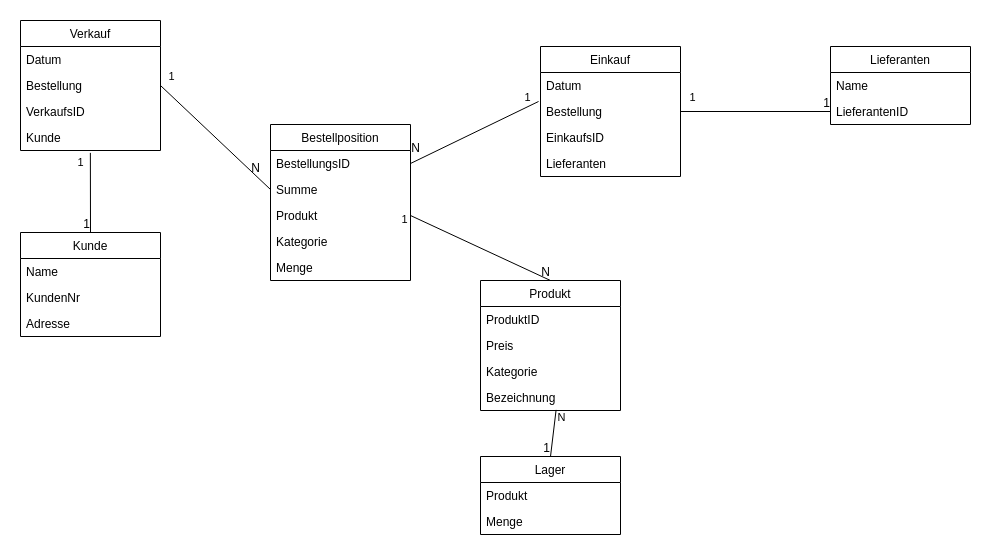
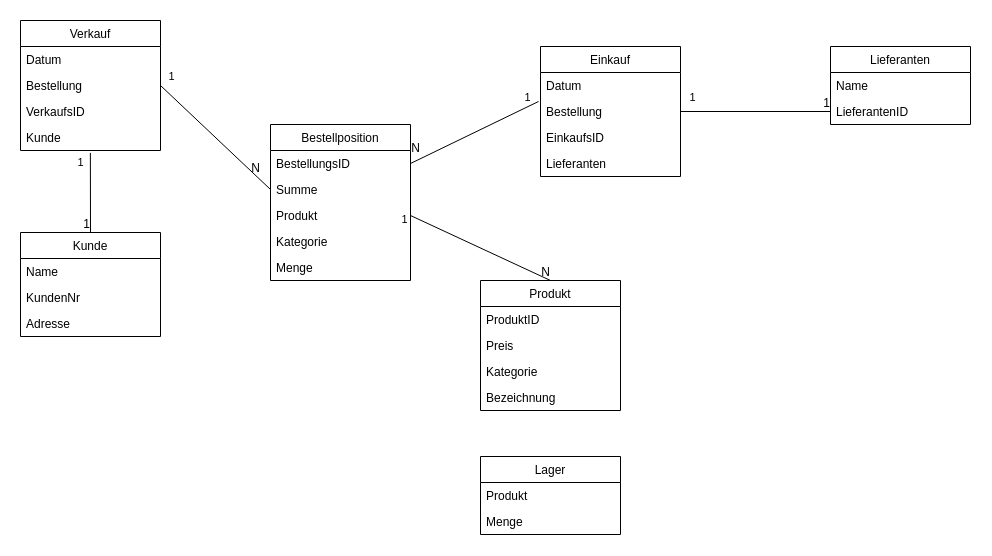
(553, 432) -> none
